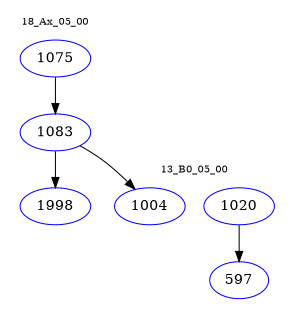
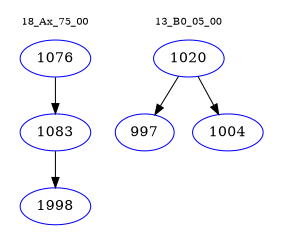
(55, 22) -> (55, 22)
(55, 59) -> (55, 59)
(113, 169) -> (206, 91)
(239, 280) -> (145, 132)
